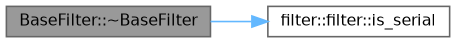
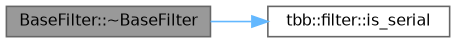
(359, 22) -> (359, 22)
